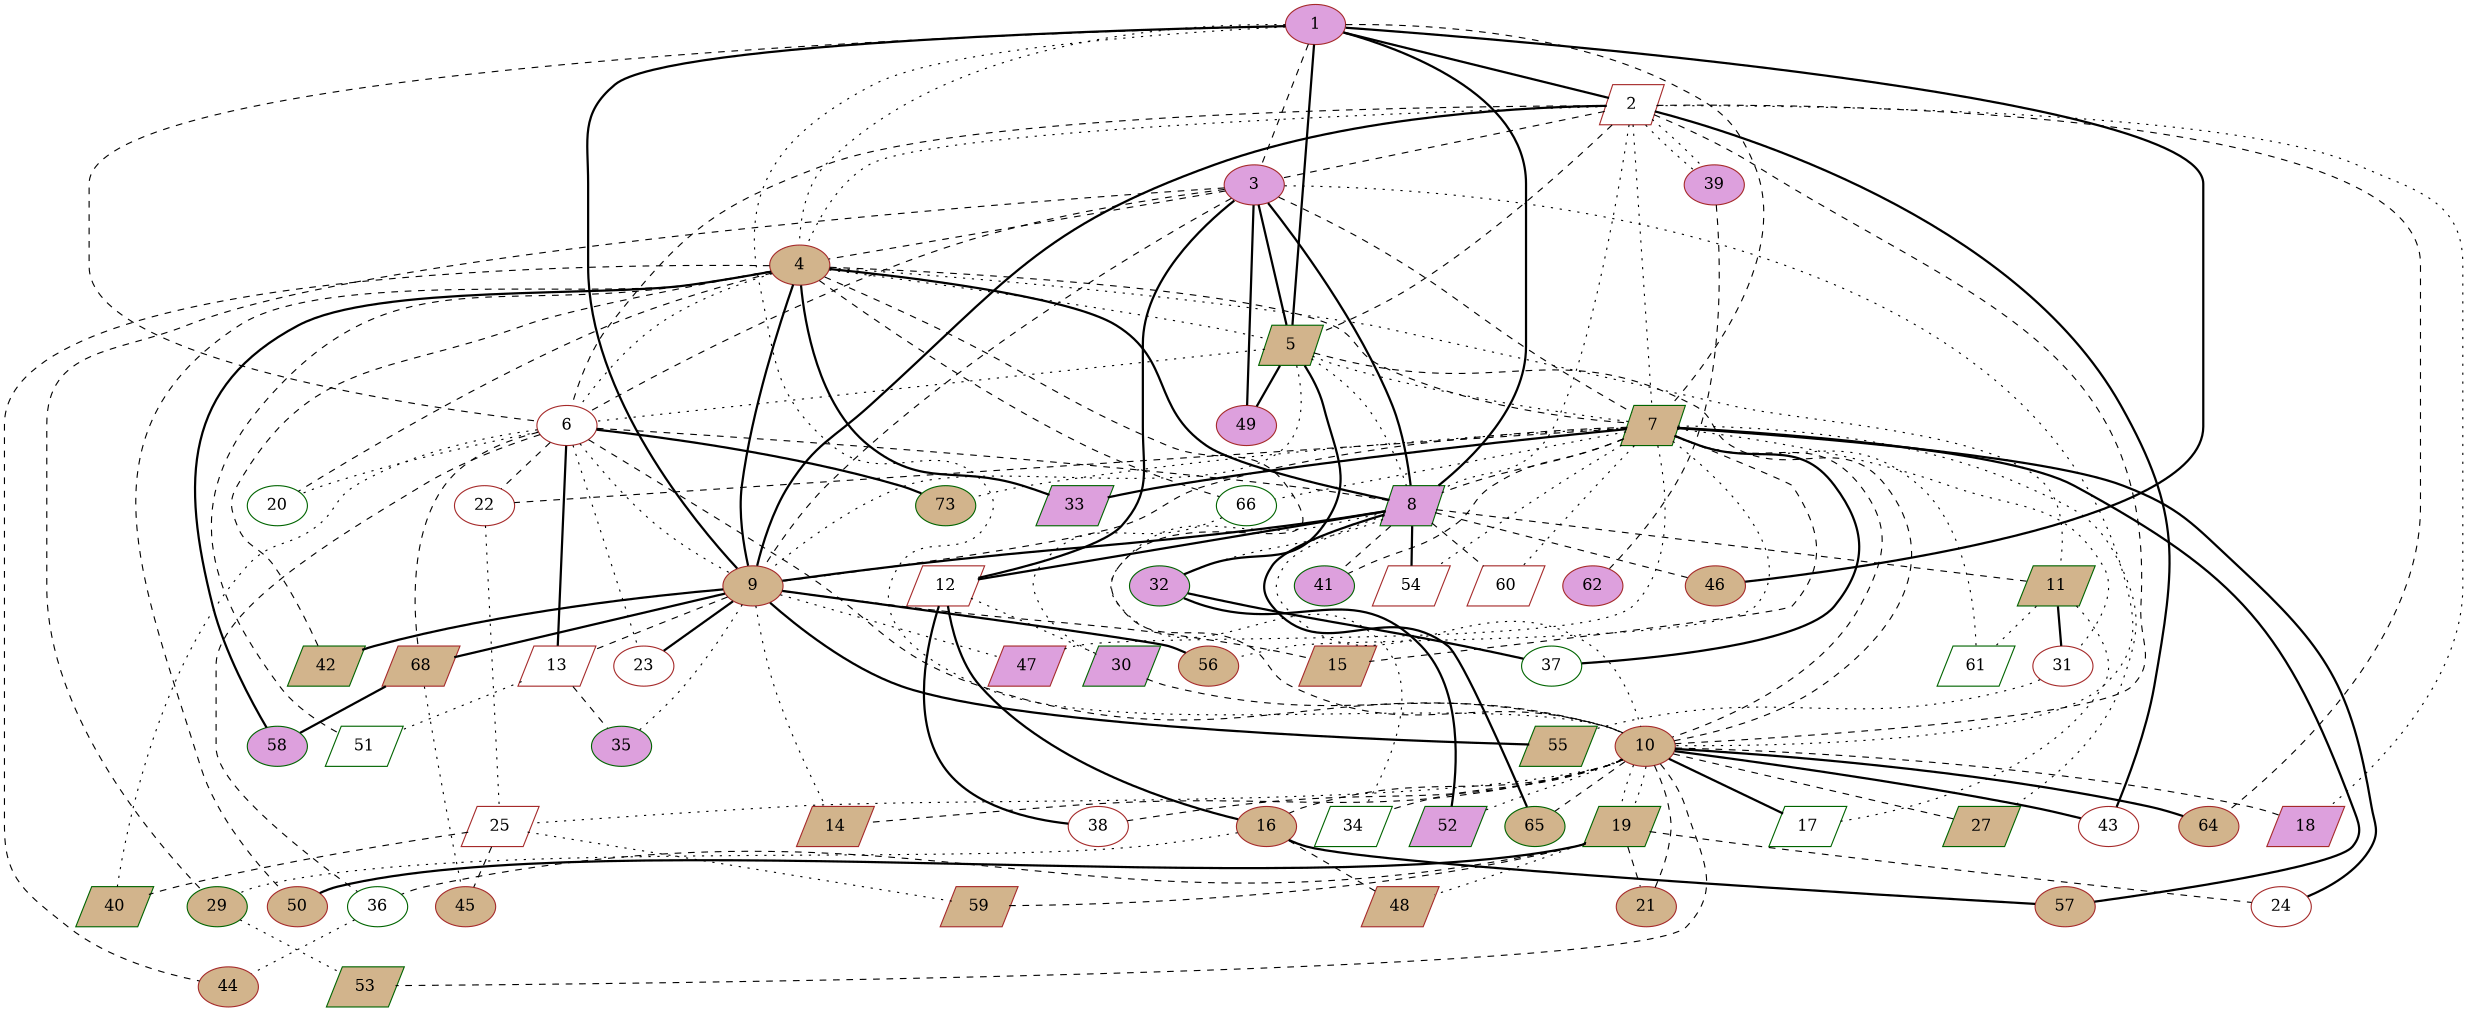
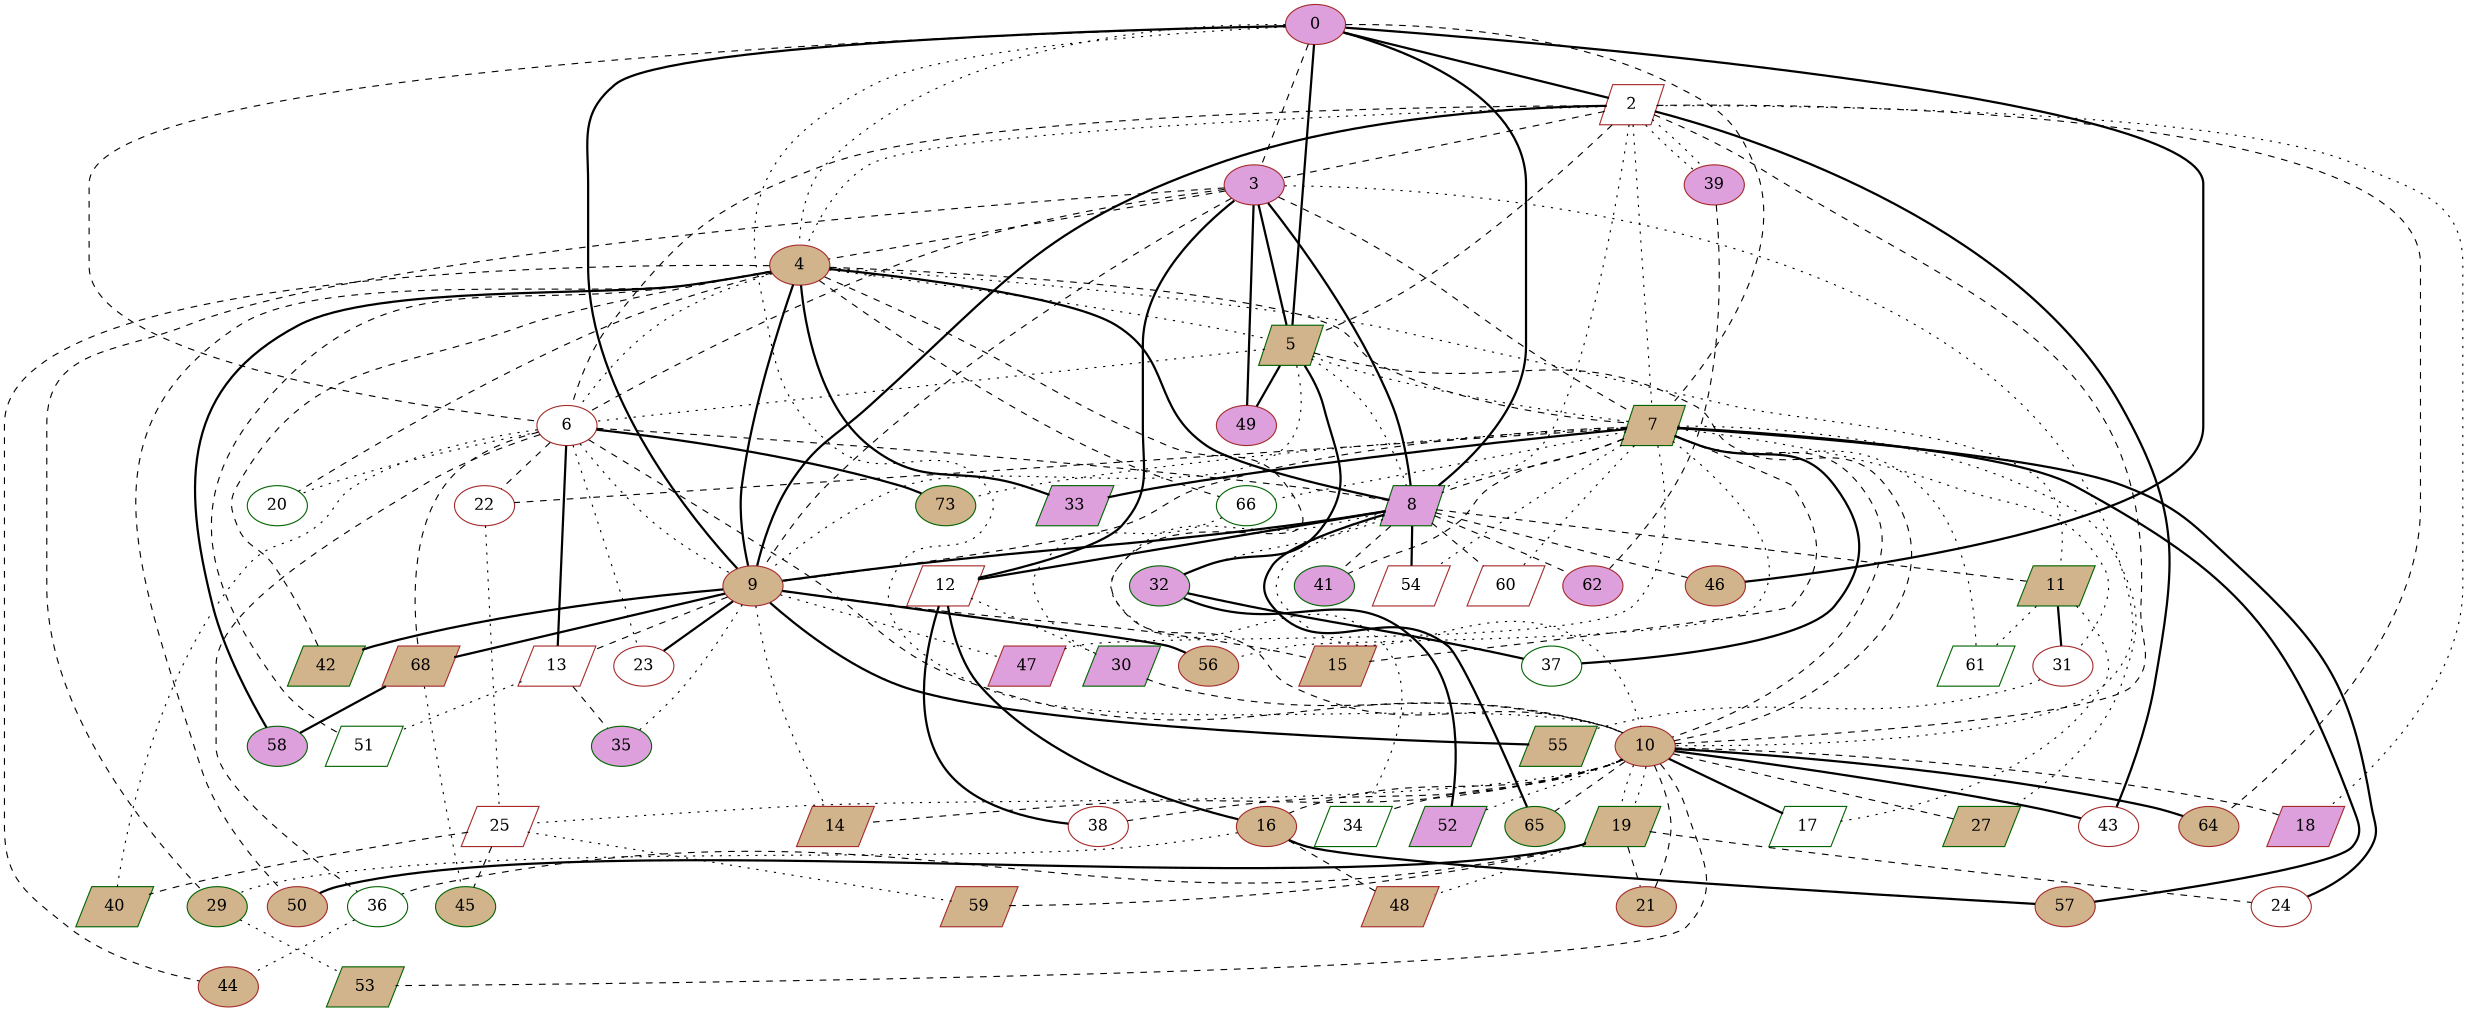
(1316, 25) -> (1316, 25)
none -> (1502, 544)
(466, 907) -> (466, 907)
